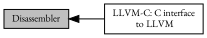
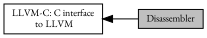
(92, 19) -> (125, 19)
